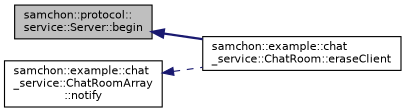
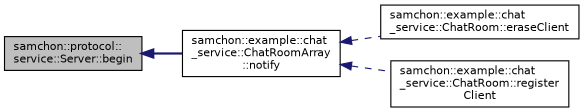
(183, 36) -> (168, 54)
none -> (480, 84)
